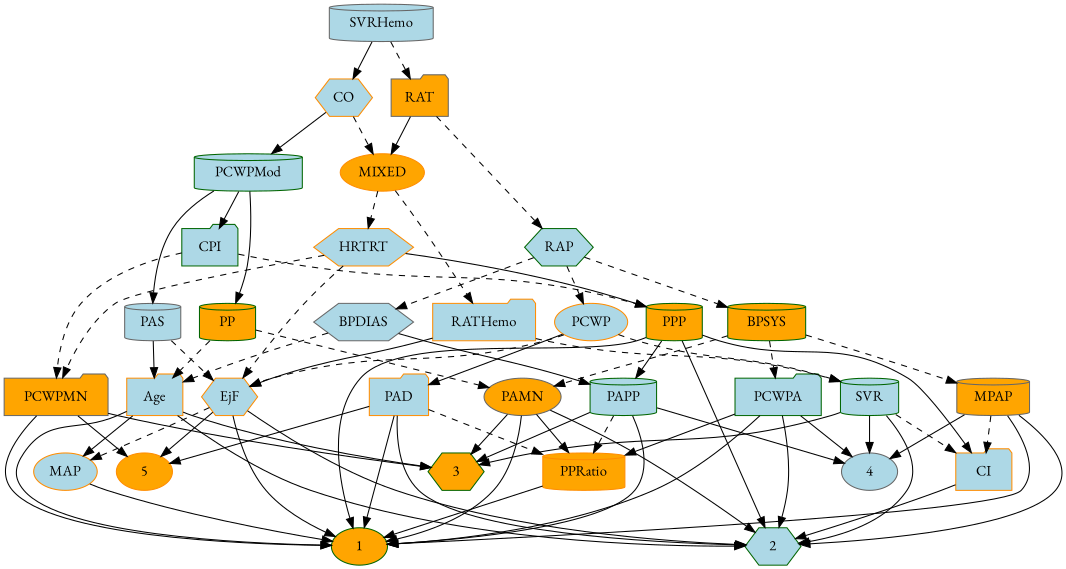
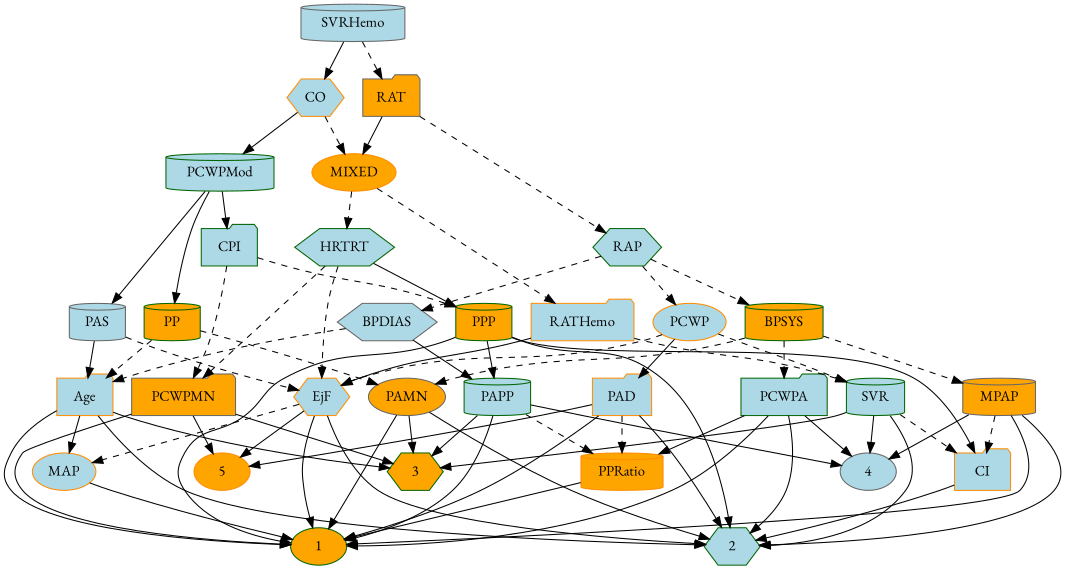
(364, 247) -> (345, 247)
(545, 425) -> none
